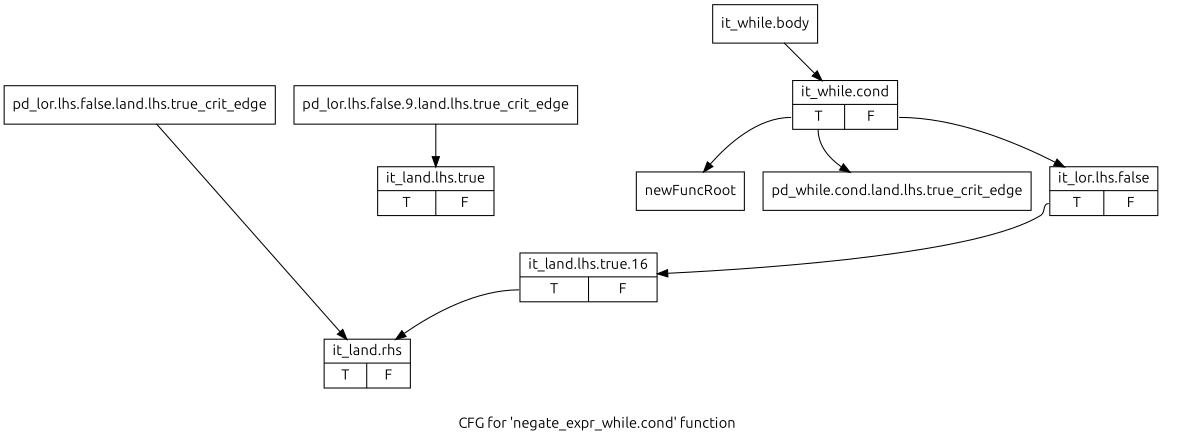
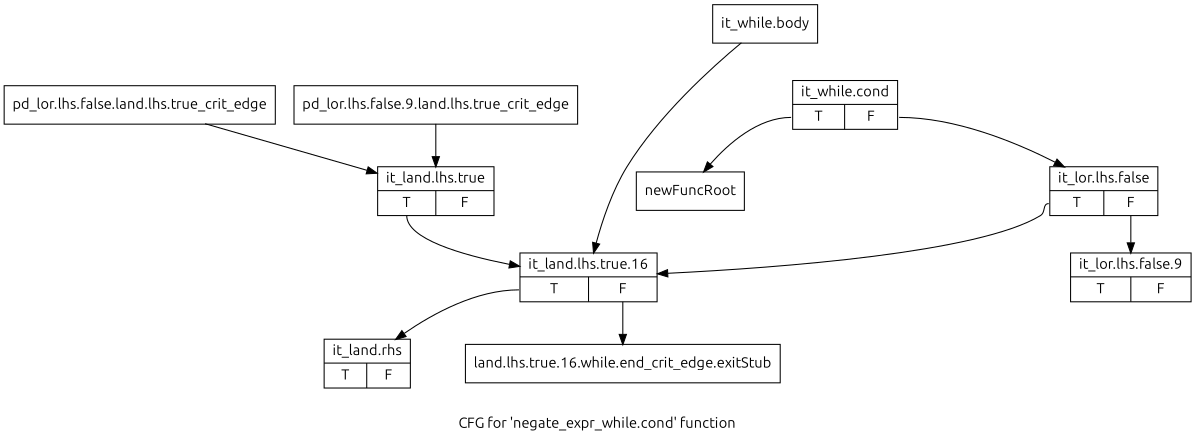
(799, 58) -> (652, 131)
(897, 191) -> none
(248, 228) -> (286, 147)
none -> (452, 250)
none -> (1131, 277)
none -> (623, 364)
